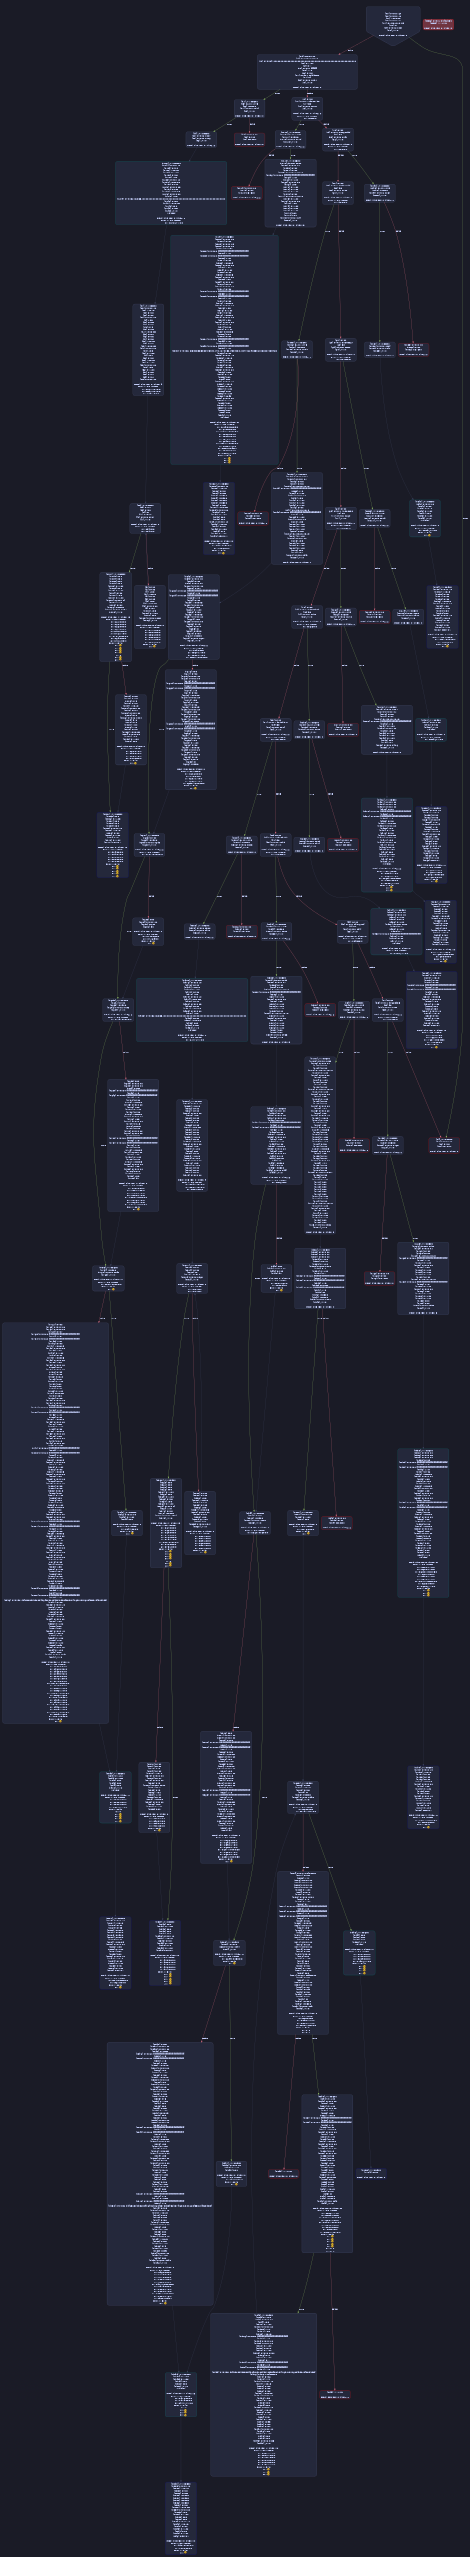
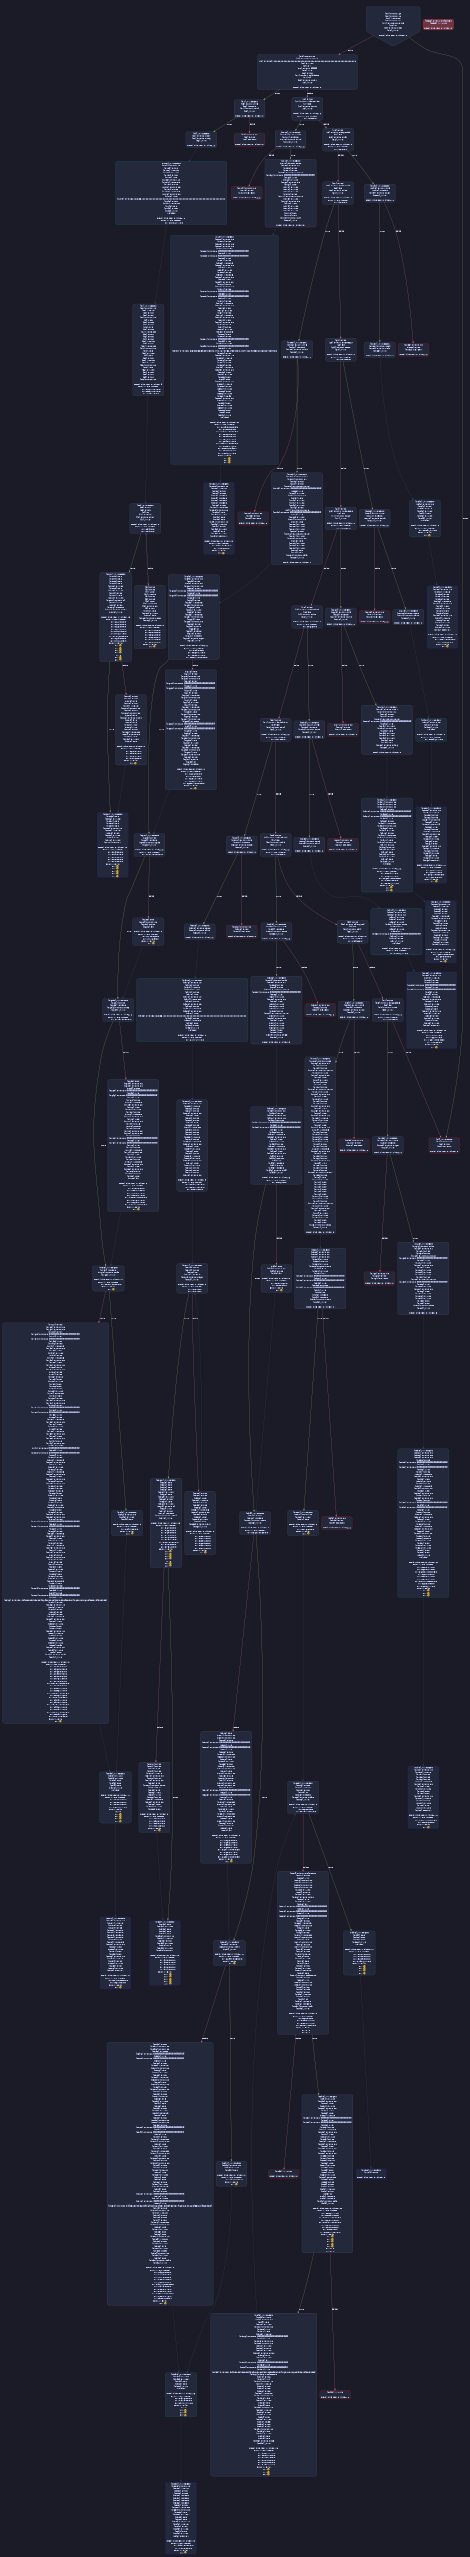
(335, 2395) -> (335, 2395)
